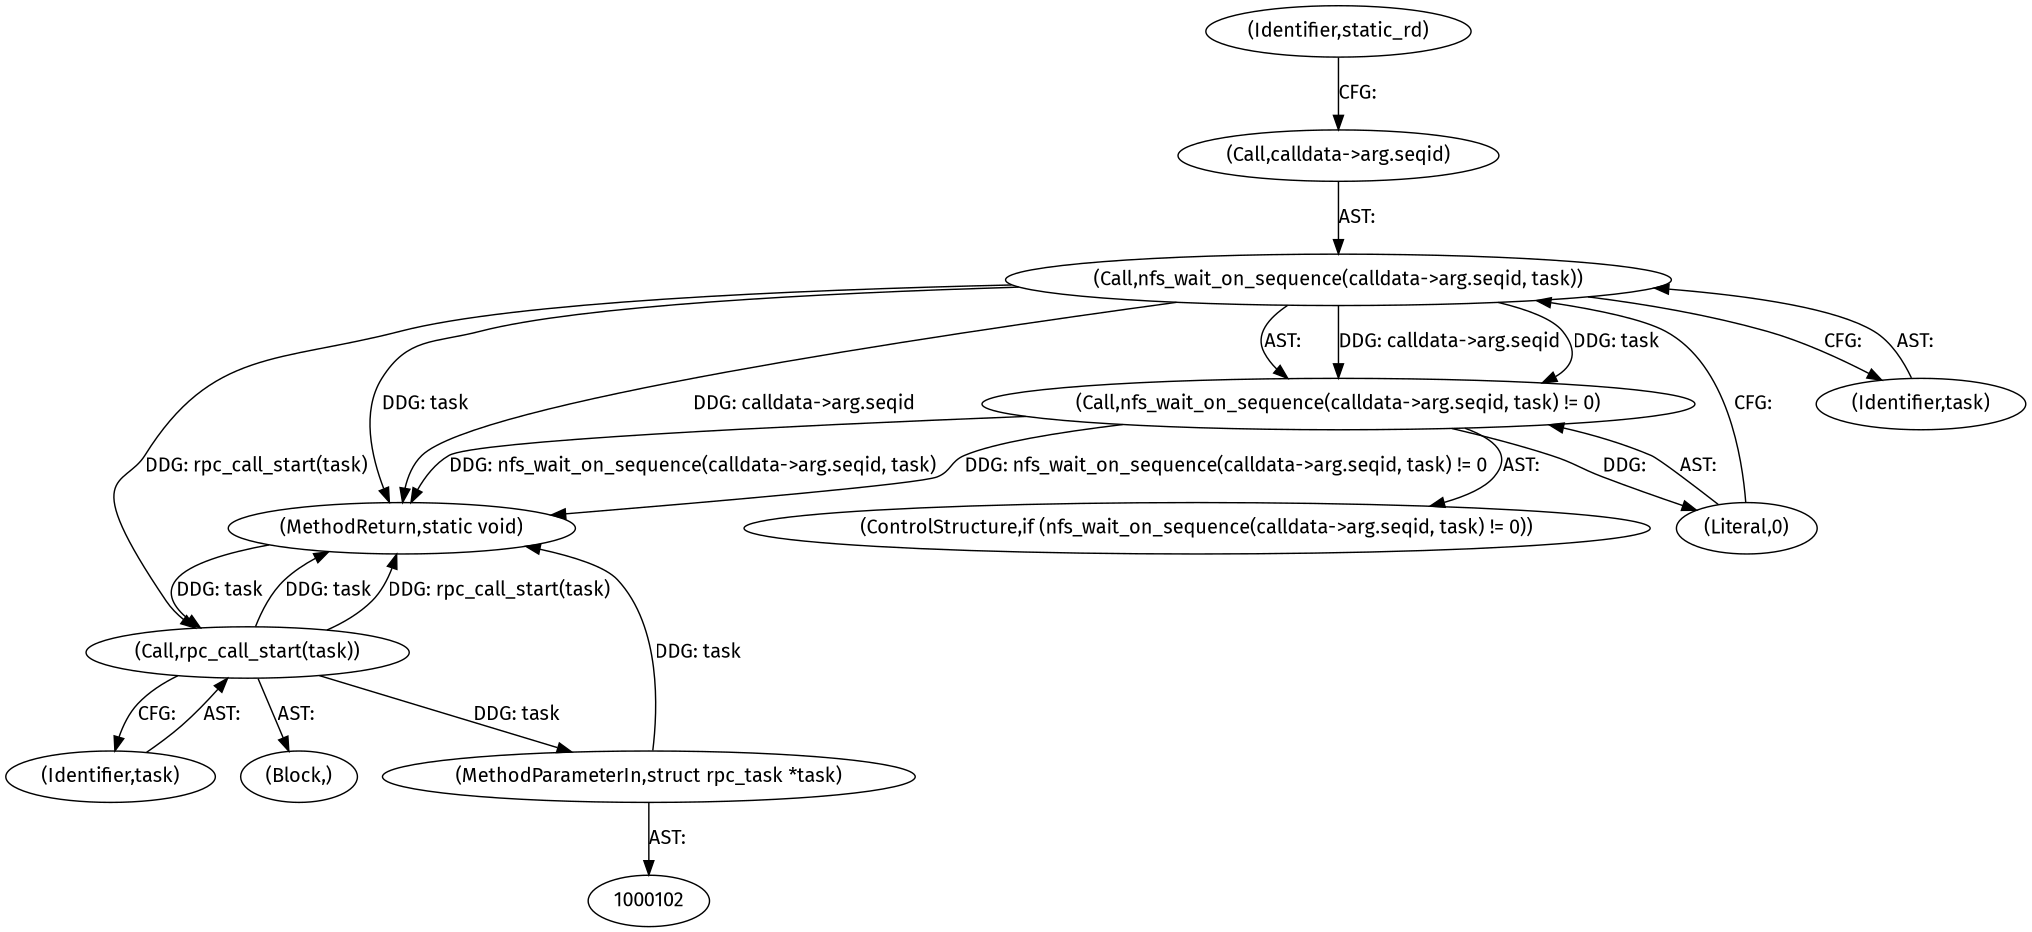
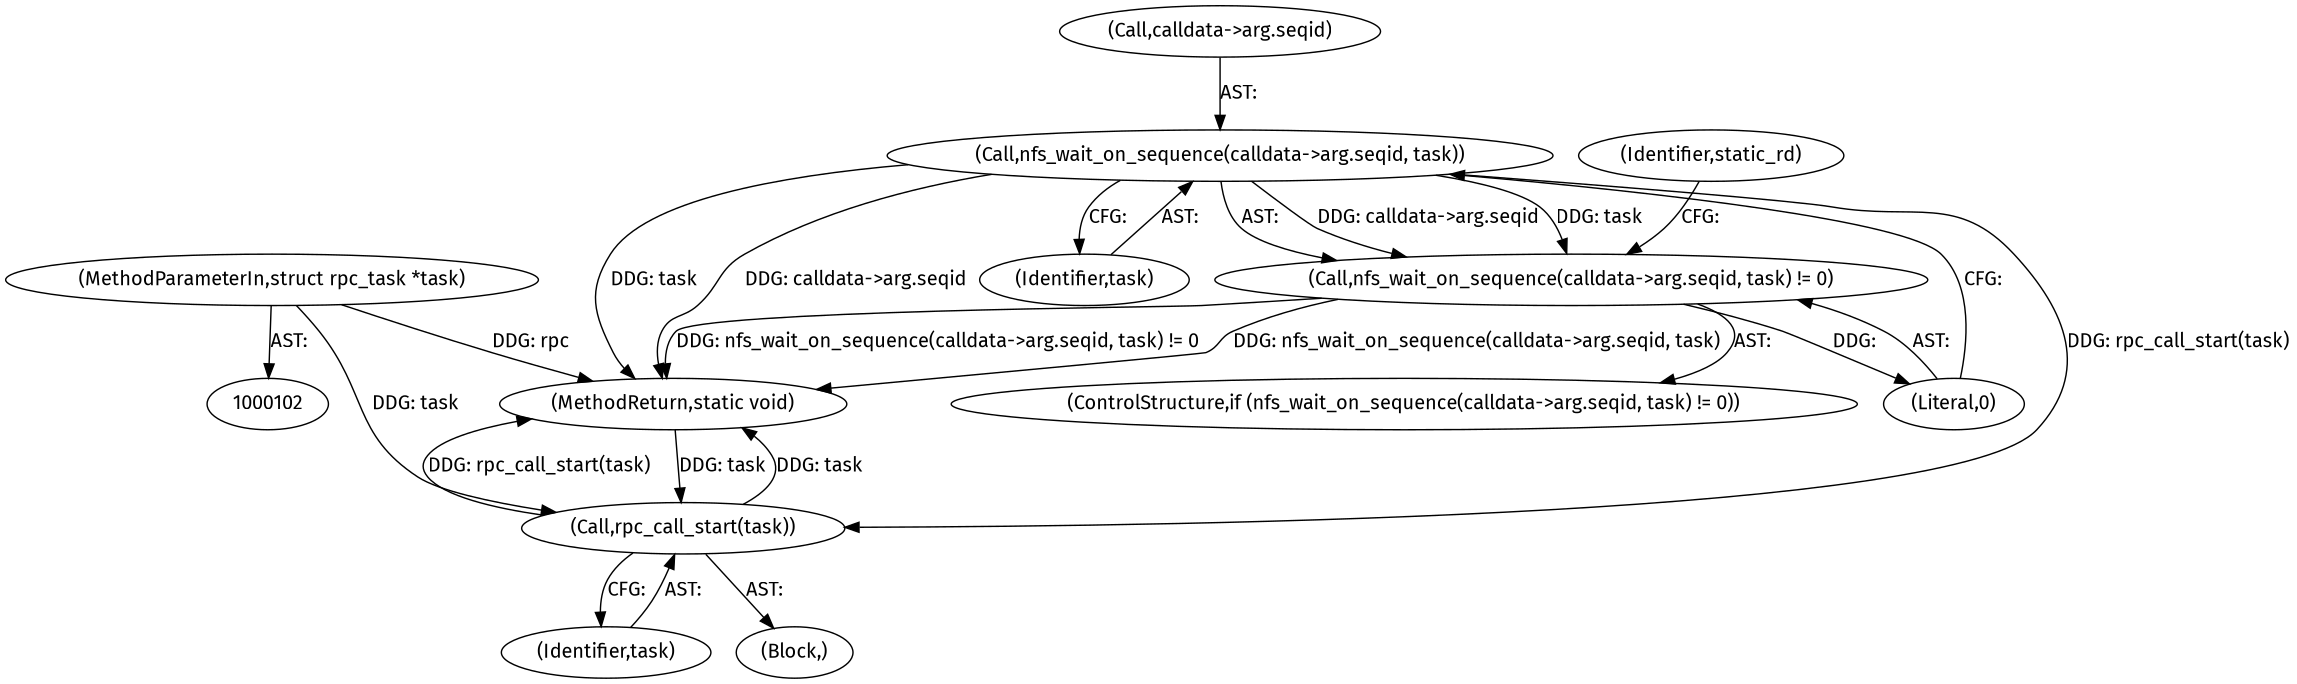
(1338, 86) -> (1674, 218)
(698, 652) -> (531, 342)
(438, 712) -> (386, 449)
